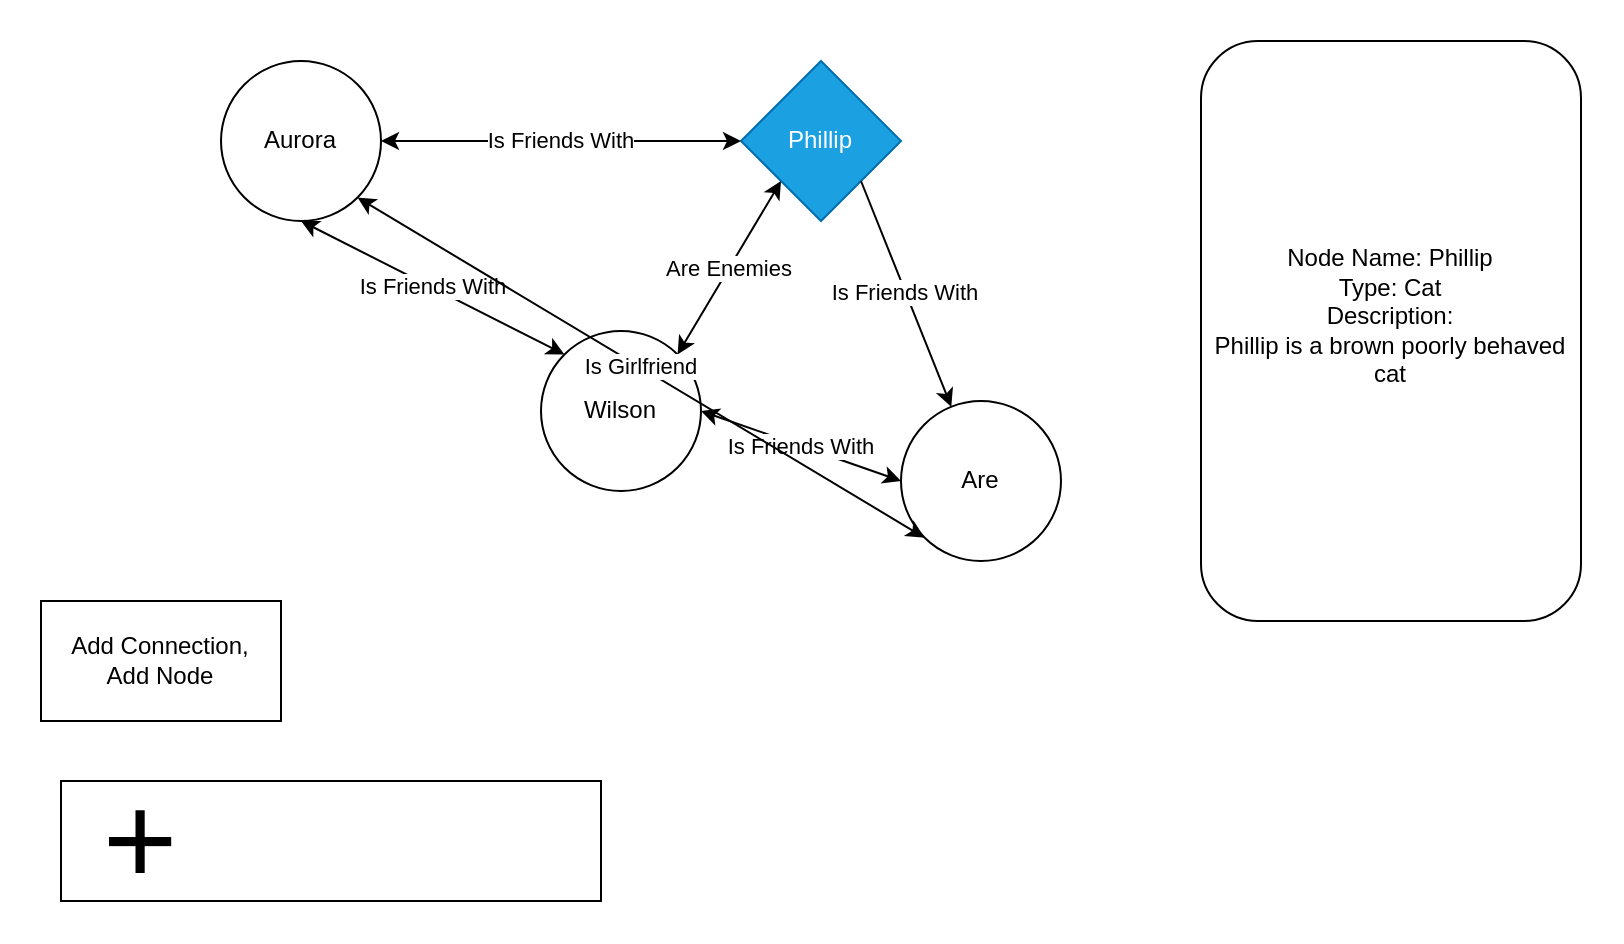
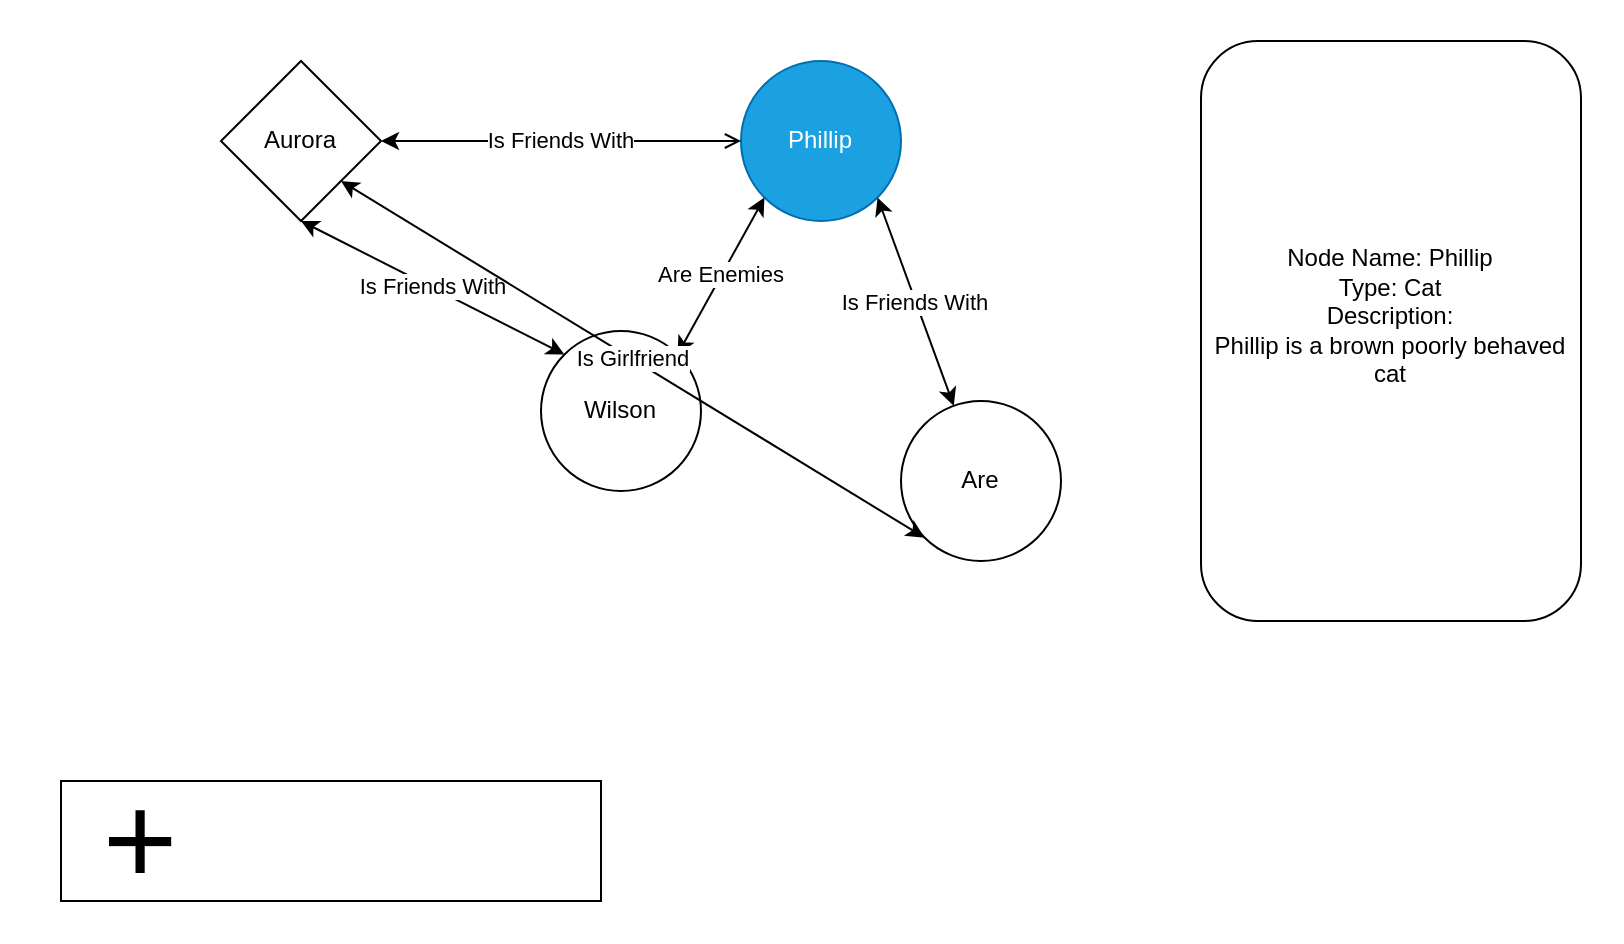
(301, 141) -> (301, 141)
(726, 141) -> (729, 141)
(821, 141) -> (821, 141)
(904, 288) -> (916, 302)
(789, 442) -> none
(161, 661) -> none
